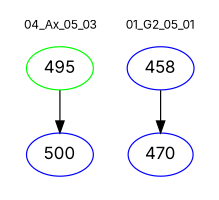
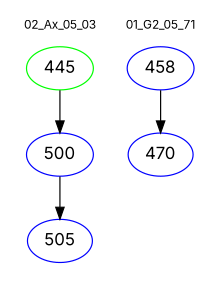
(61, 26) -> (61, 26)
(161, 26) -> (161, 26)
(60, 68) -> (60, 68)
none -> (60, 241)
